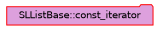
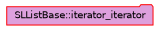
(80, 16) -> (80, 16)
